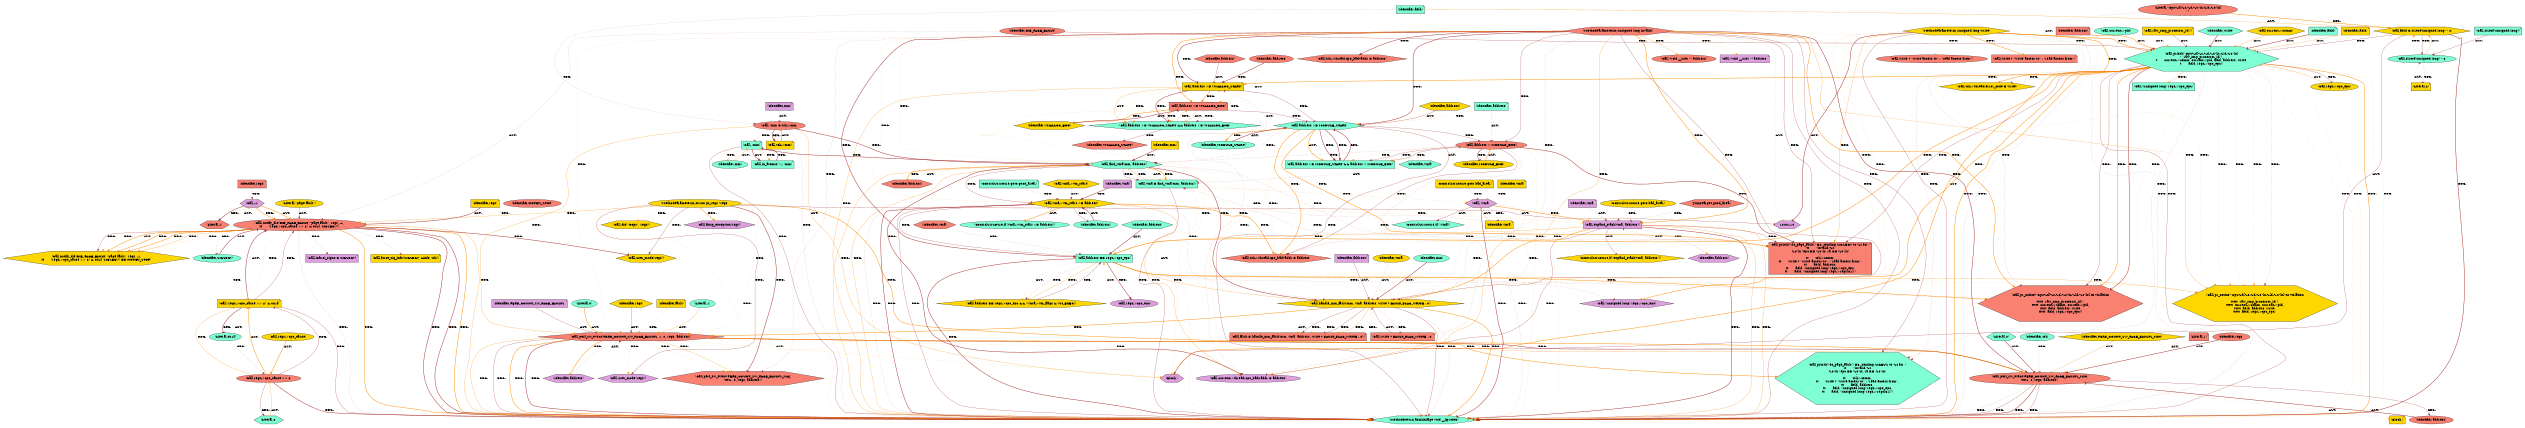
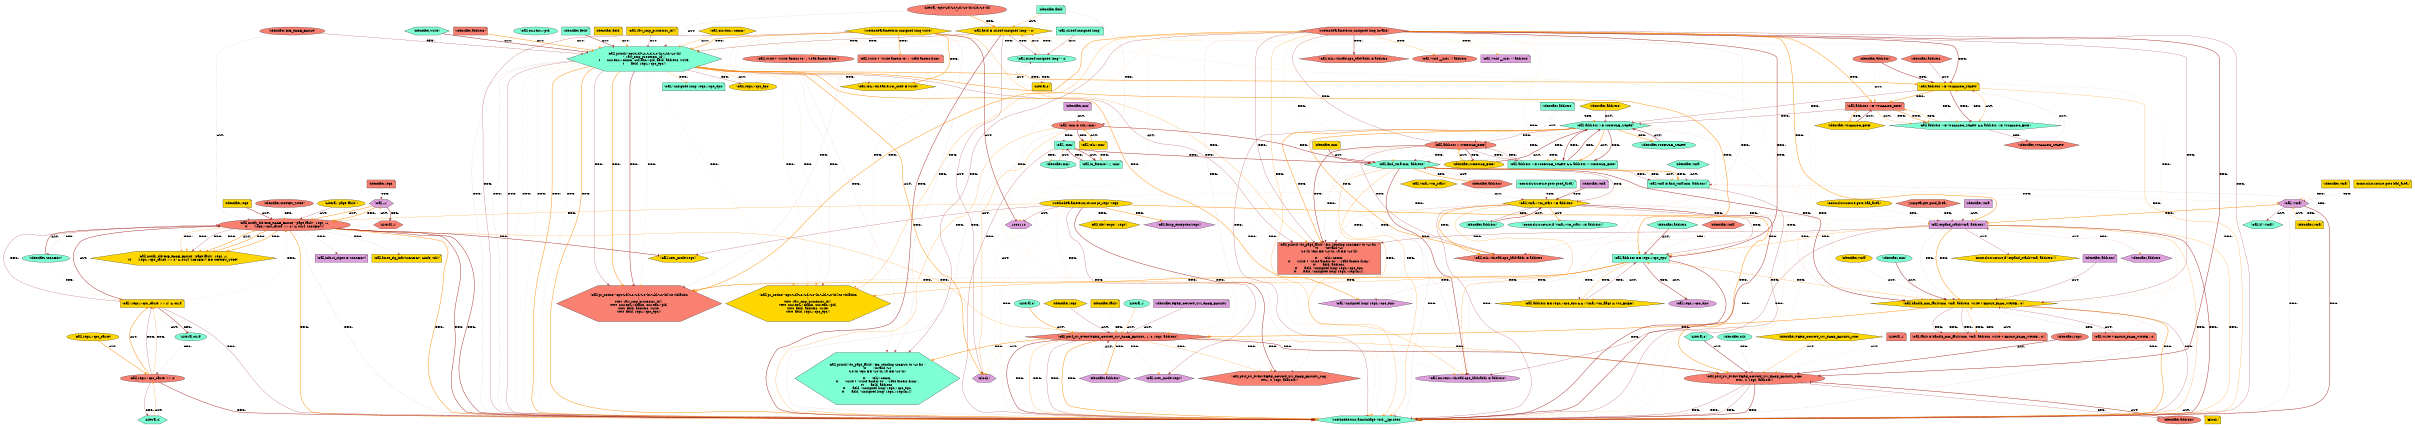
(1433, 41) -> (1541, 148)
(1428, 225) -> (2263, 225)
